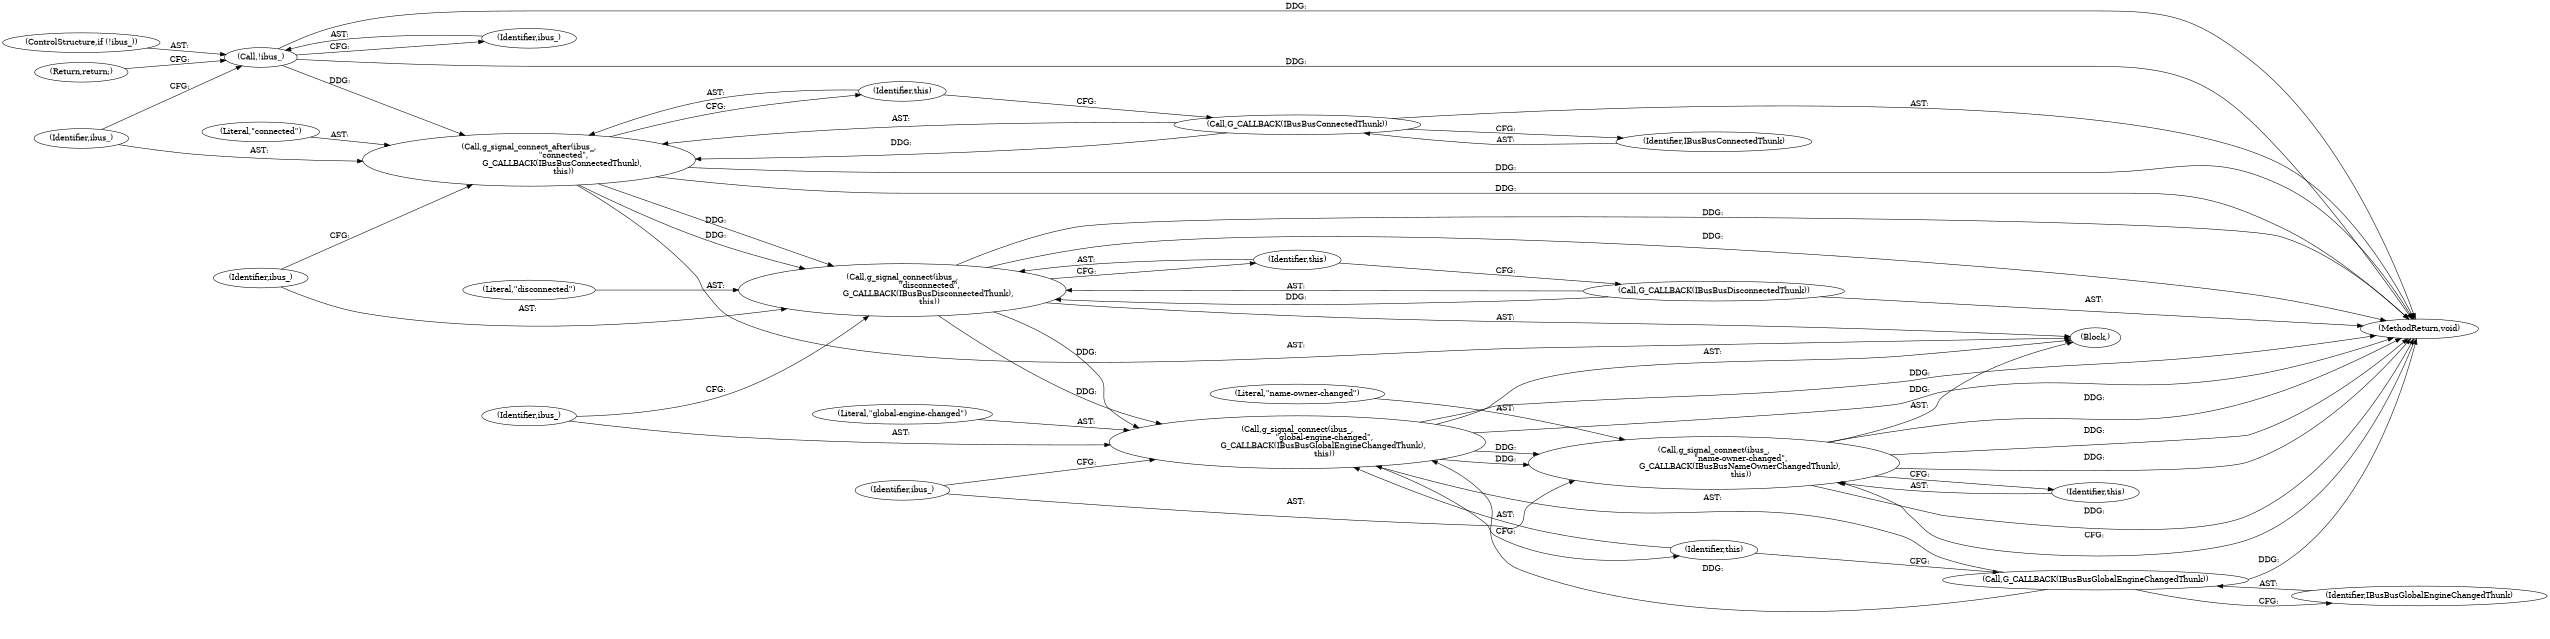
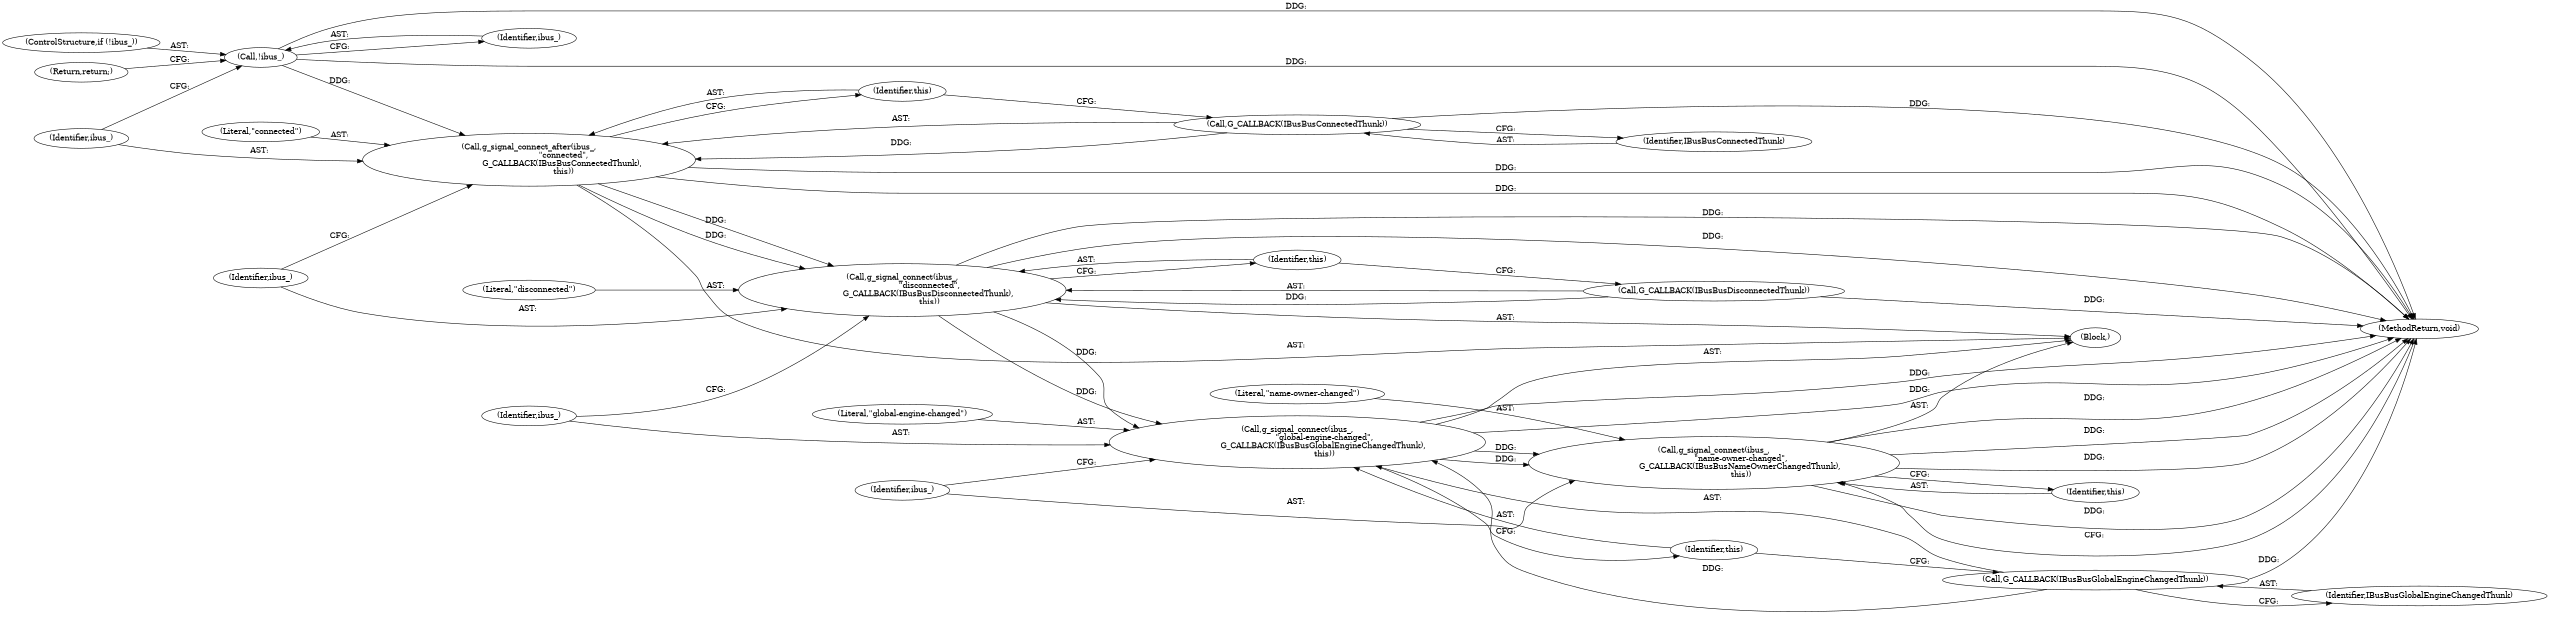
(1921, 104) -> (1921, 104)
(2095, 300) -> (2095, 300)
